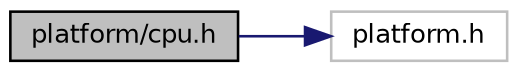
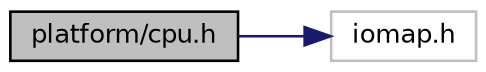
(419, 36) -> (404, 36)
